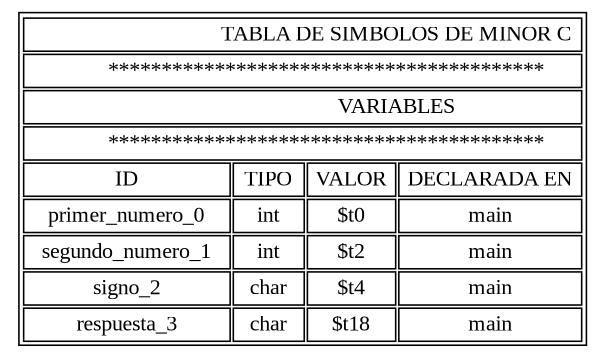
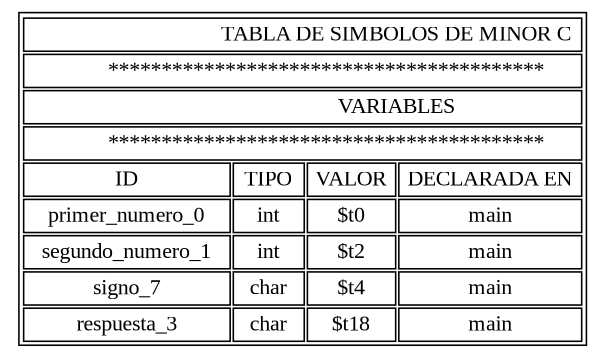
(127, 288) -> (127, 288)
